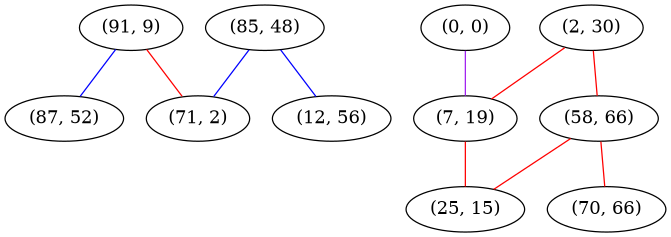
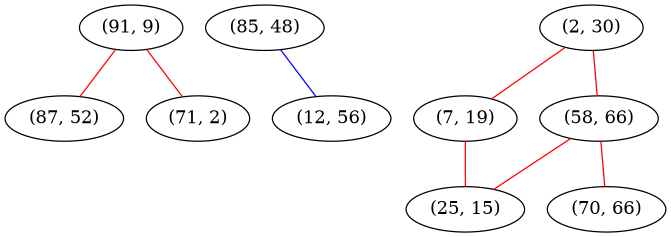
(465, 28) -> none
(98, 73) -> (98, 73)
(231, 73) -> none
